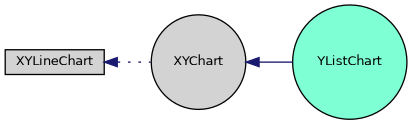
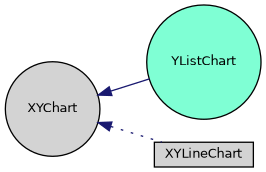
(134, 62) -> (136, 134)
